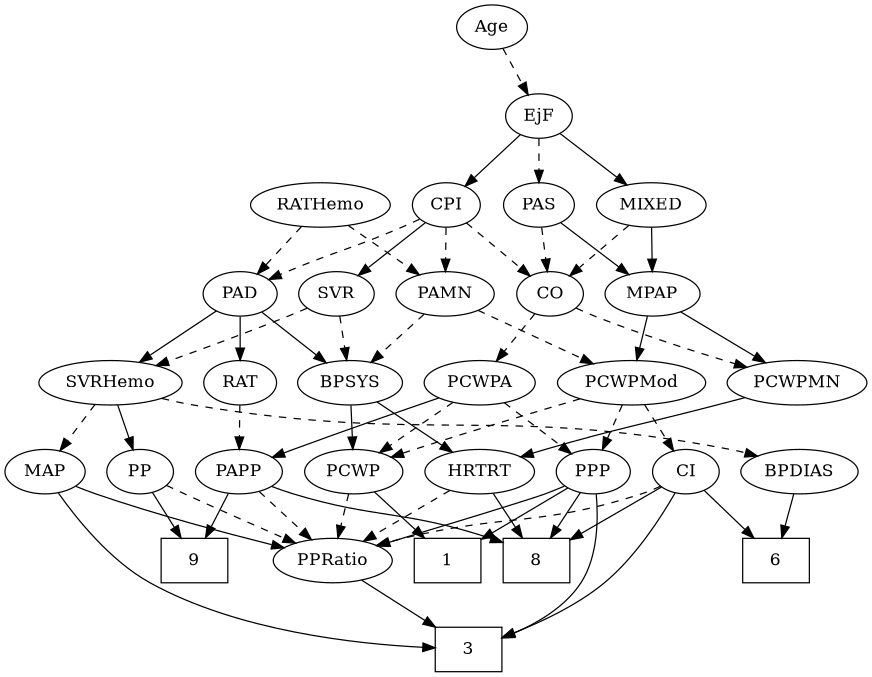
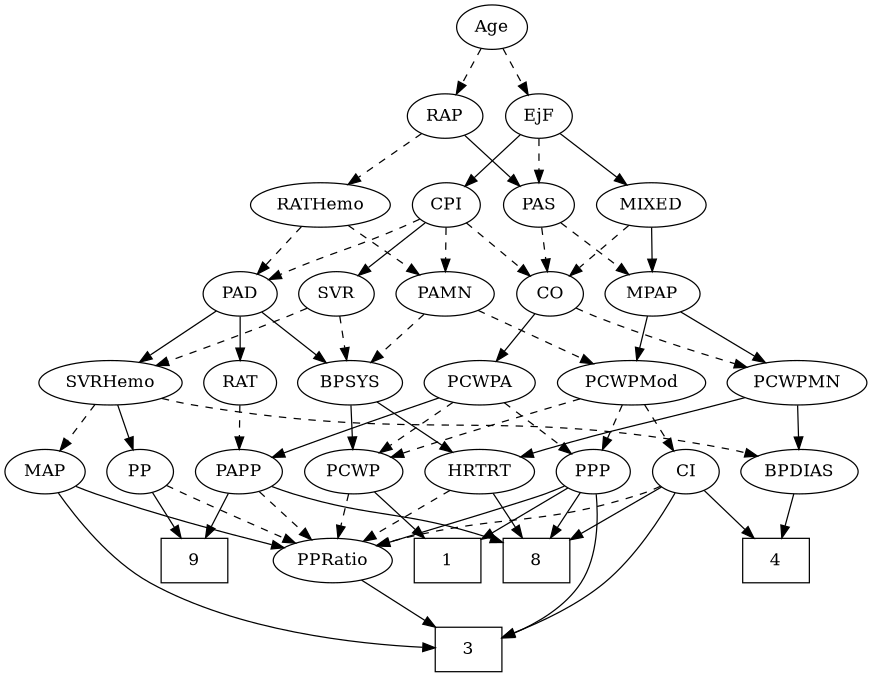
none -> (445, 116)
(590, 245) -> (590, 245)
(516, 336) -> (516, 336)
none -> (798, 421)
(776, 561) -> (776, 561)
